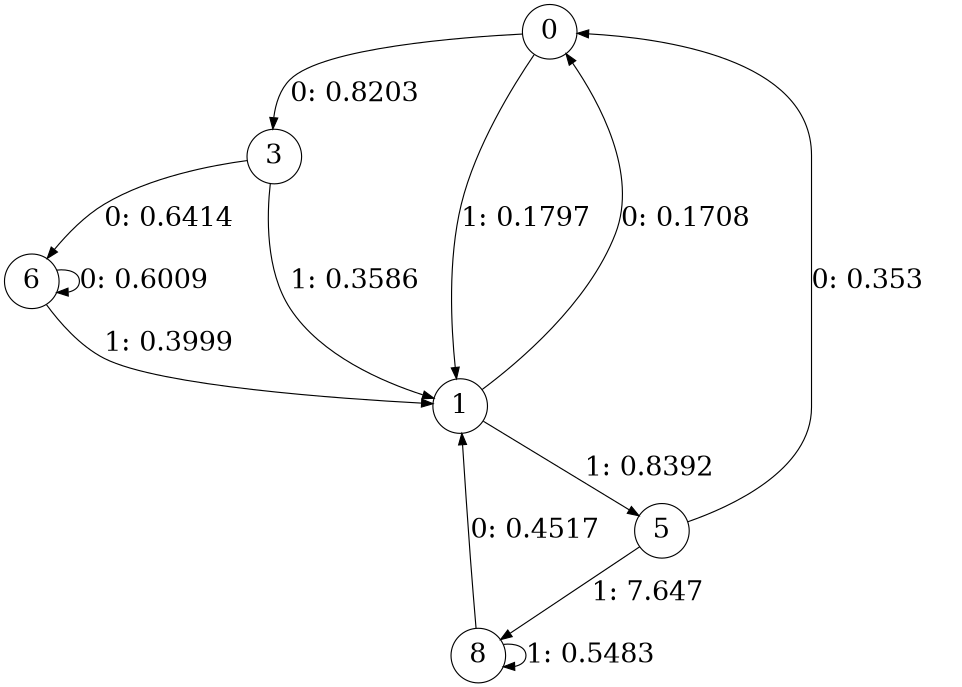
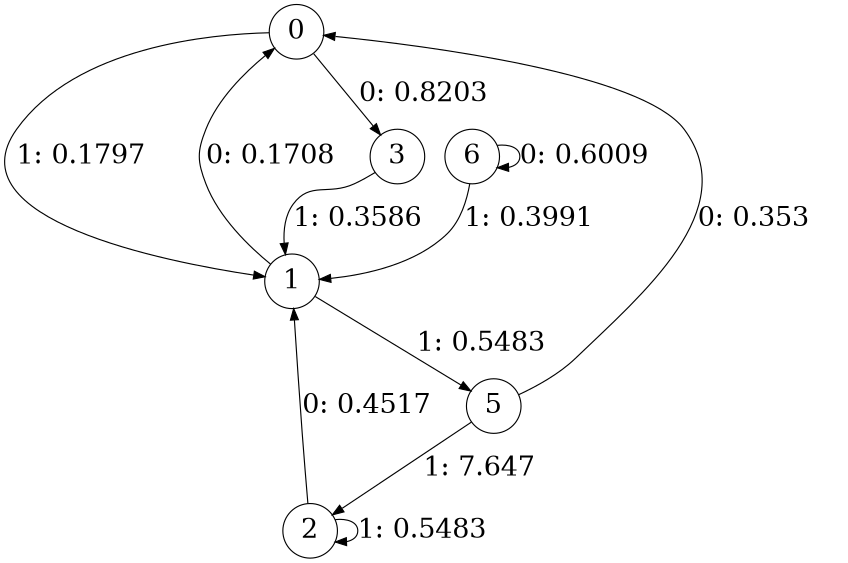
(142, 186) -> none
(181, 344) -> (541, 219)
(662, 468) -> (494, 344)
(478, 656) -> (310, 531)
